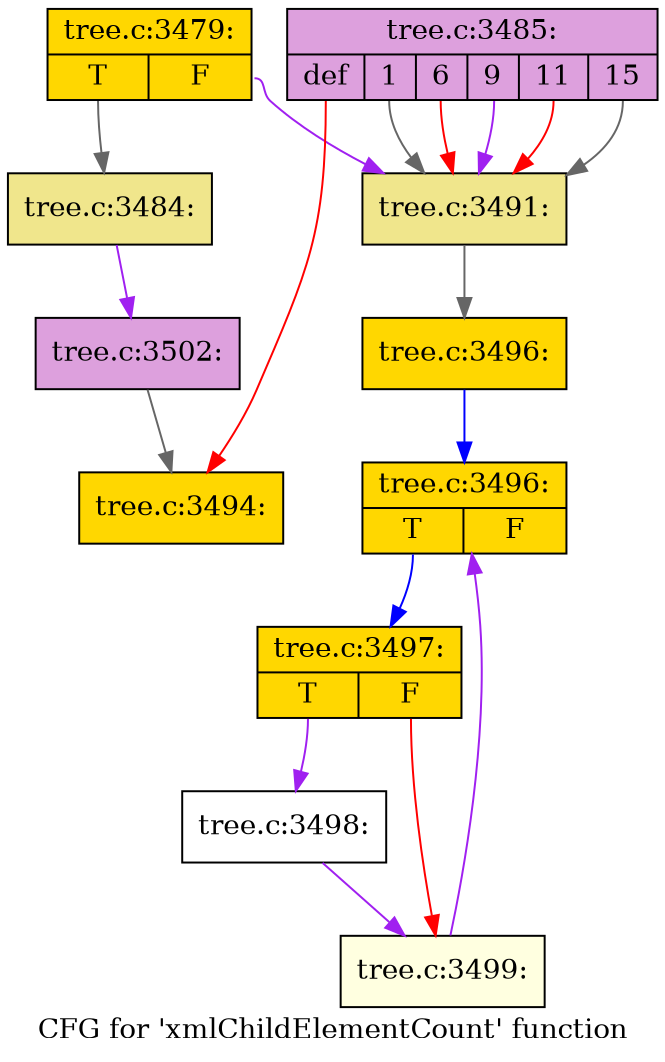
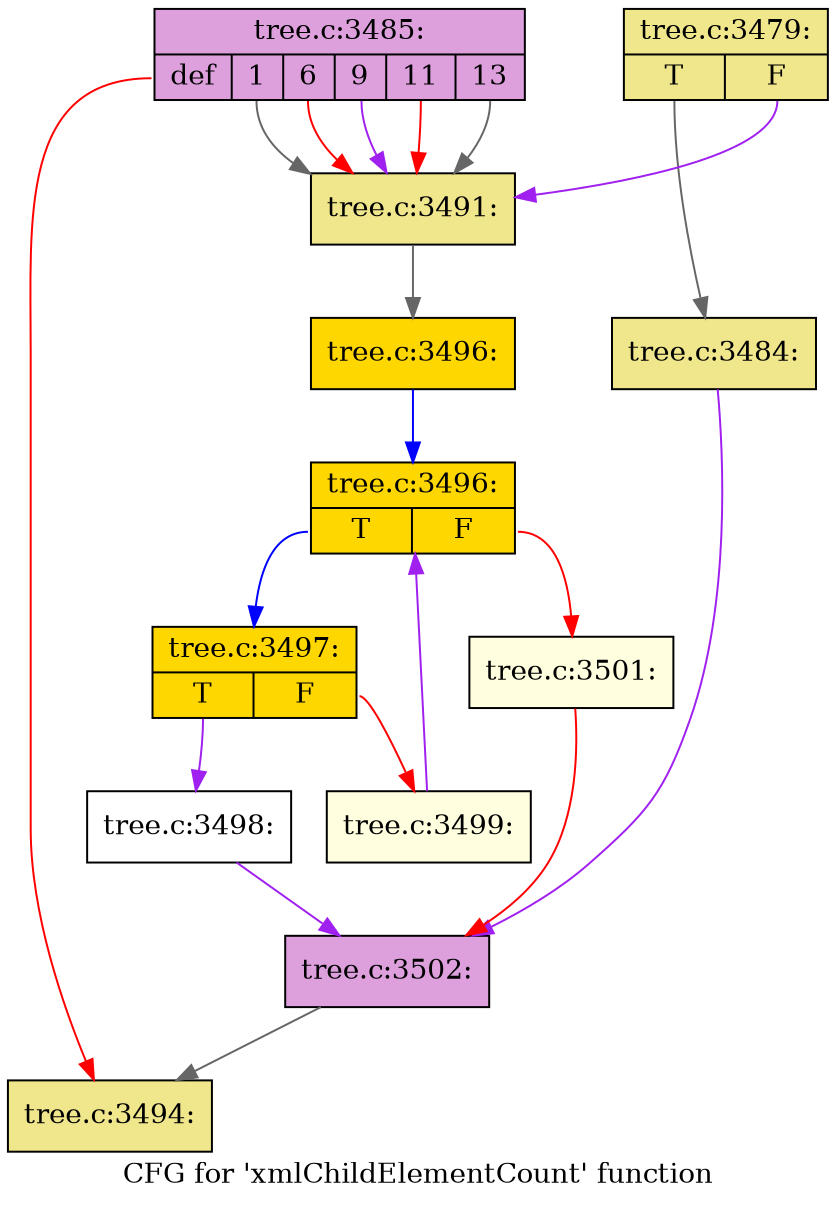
(150, 54) -> (726, 54)
(623, 76) -> (490, 76)
(181, 508) -> (110, 1116)
none -> (571, 672)
(356, 893) -> (280, 893)
